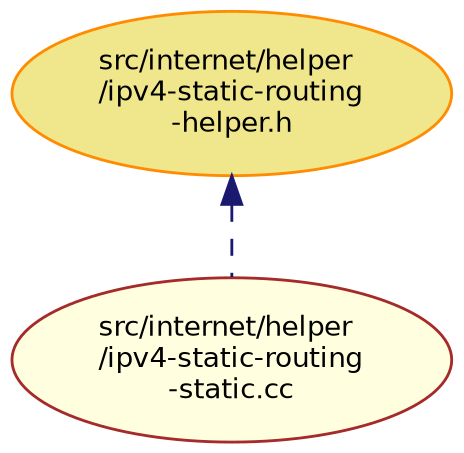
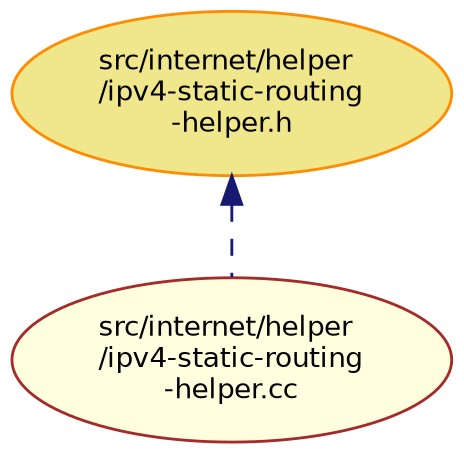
(232, 360) -> (232, 360)
